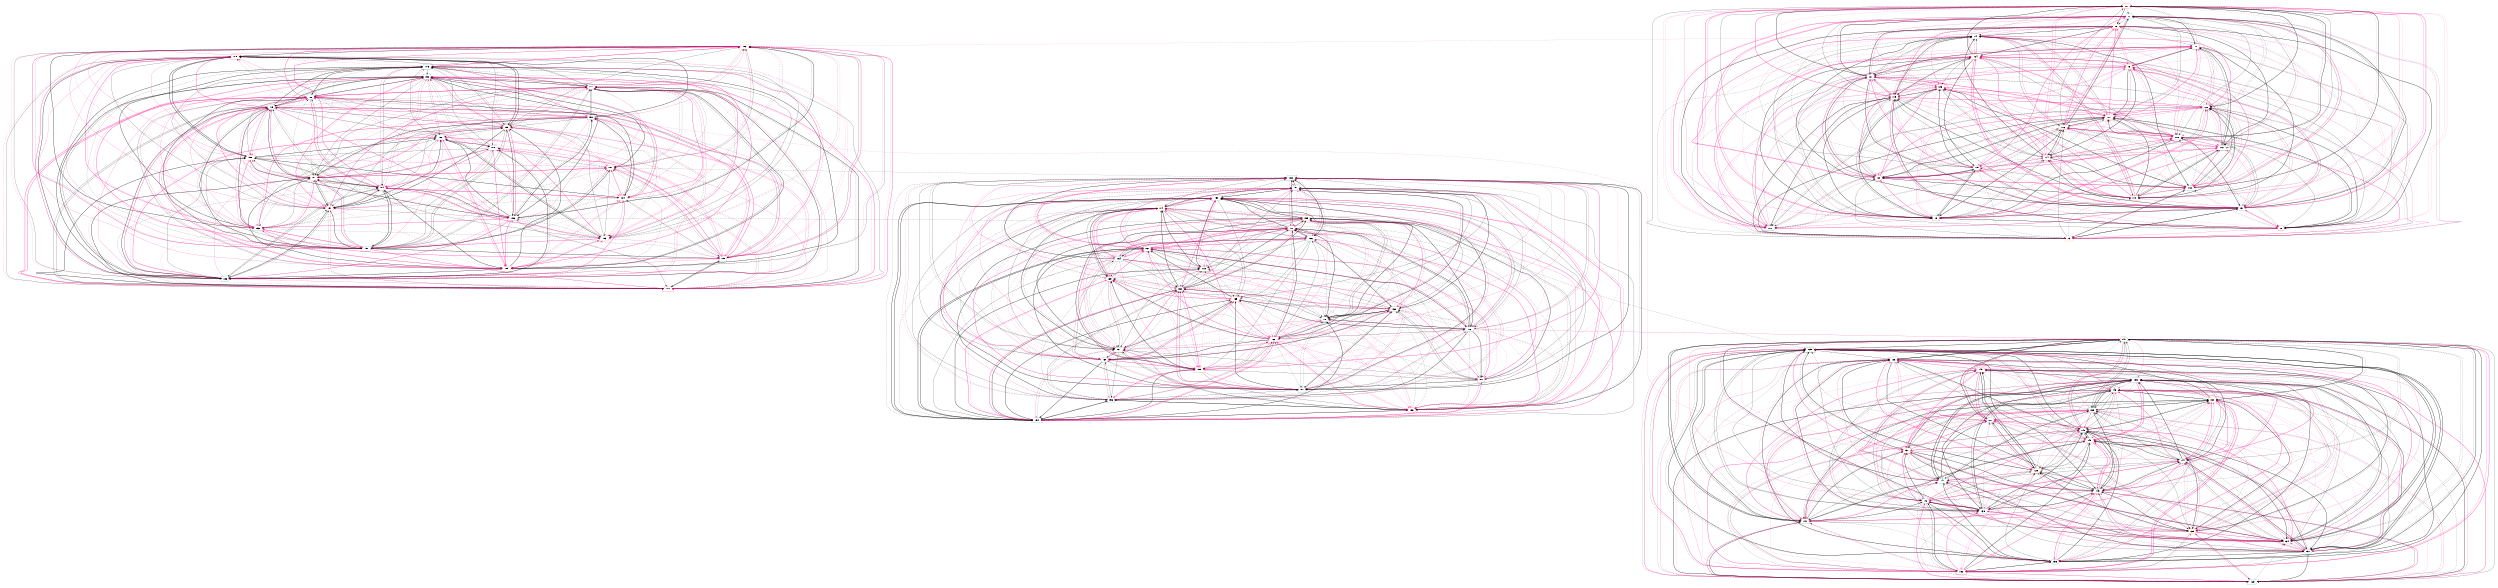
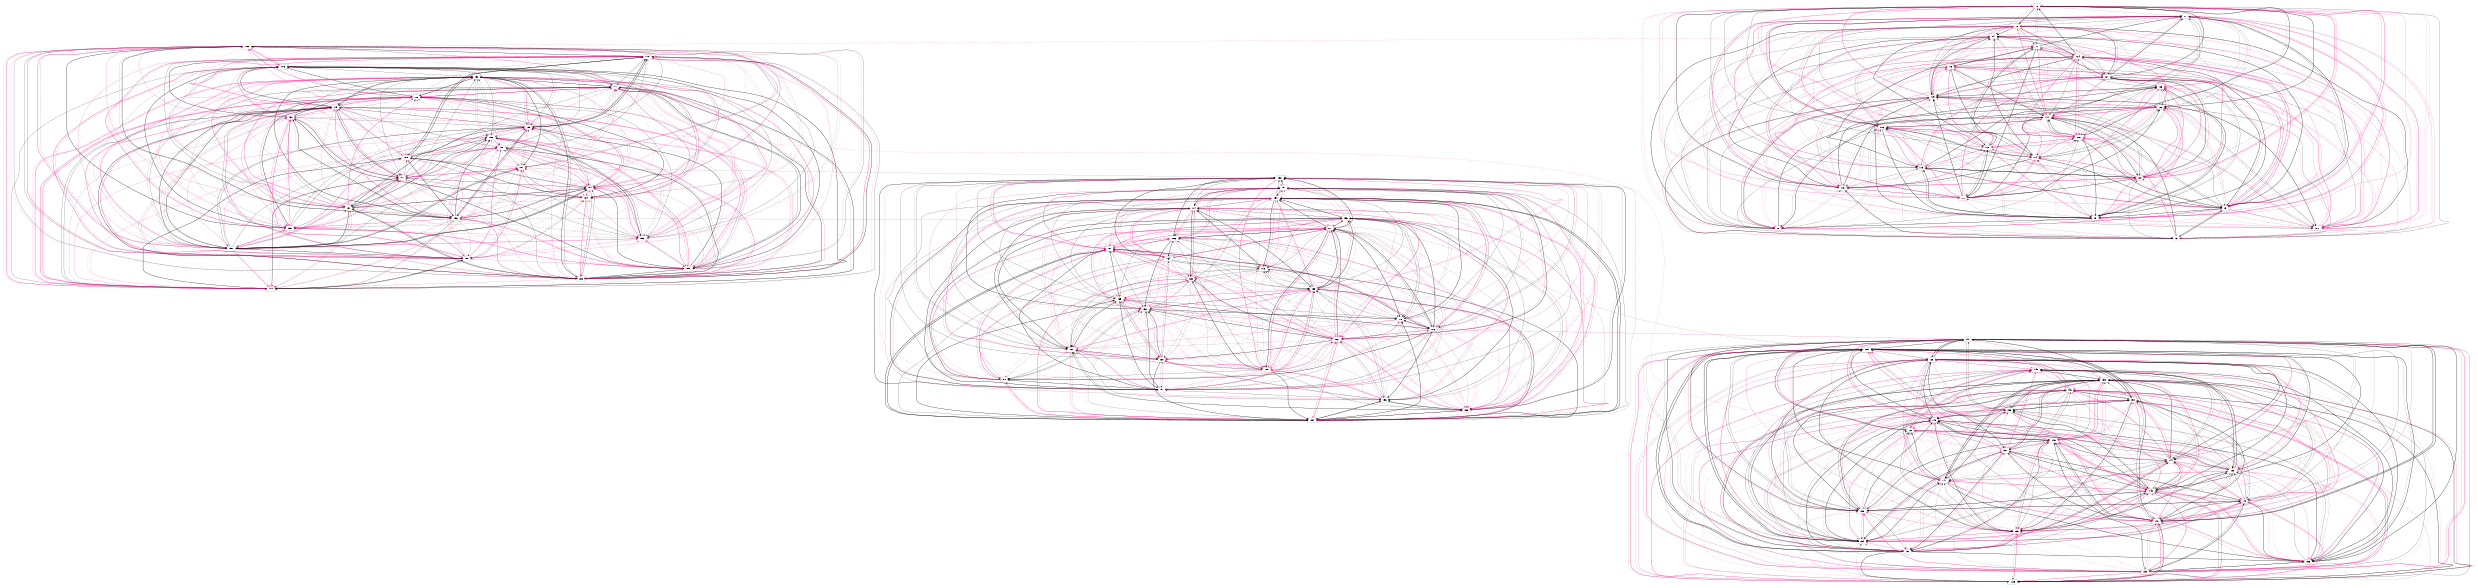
(2090, 207) -> (2066, 231)
(2042, 415) -> none
(2084, 570) -> none
